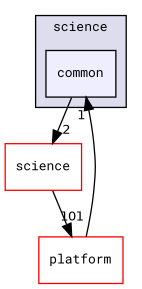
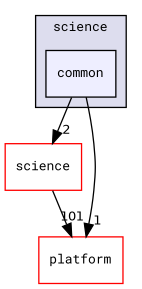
(95, 174) -> (95, 160)
